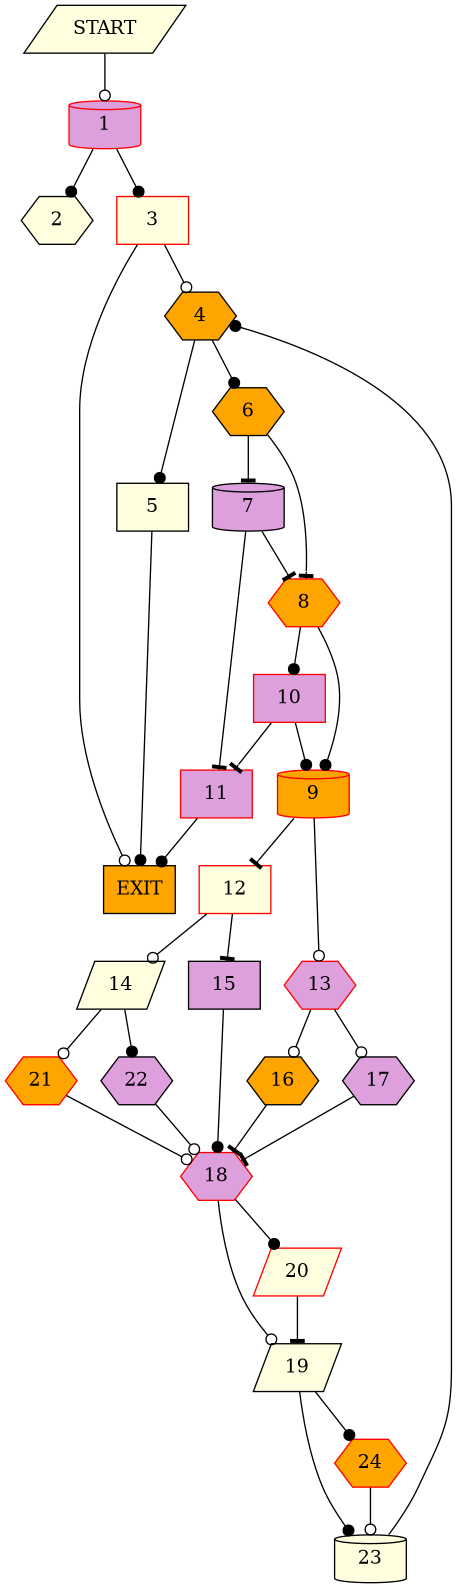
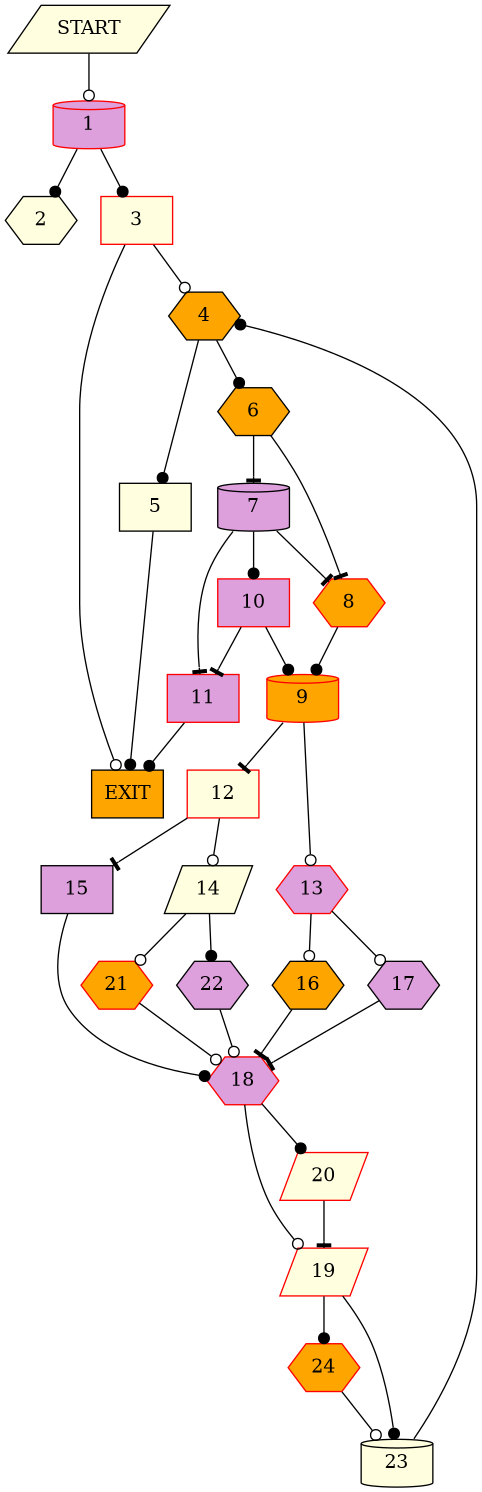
(298, 645) -> (254, 550)
(297, 1368) -> (324, 1272)
